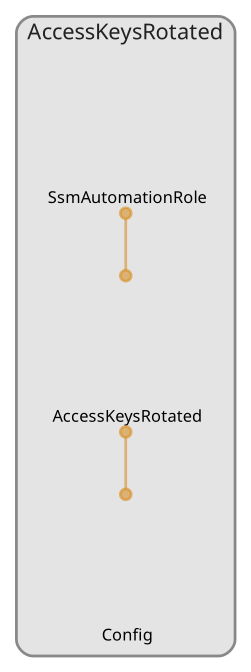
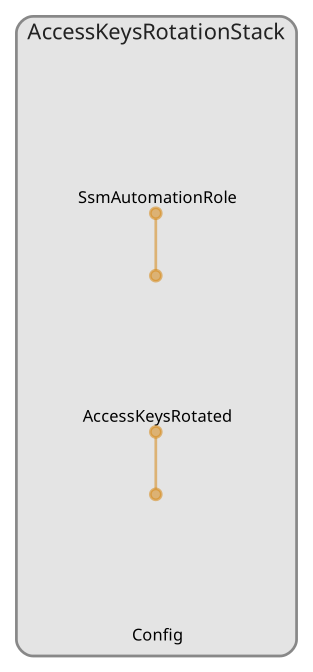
(126, 34) -> (156, 34)
